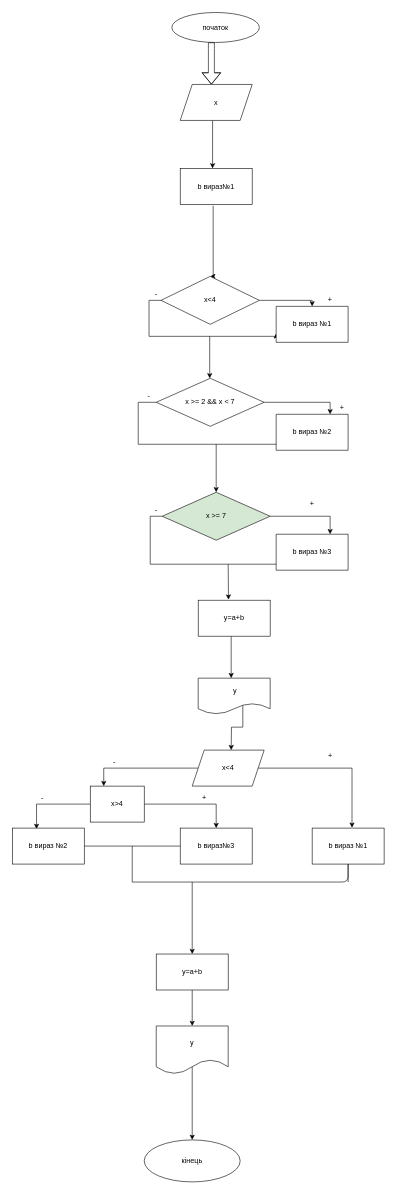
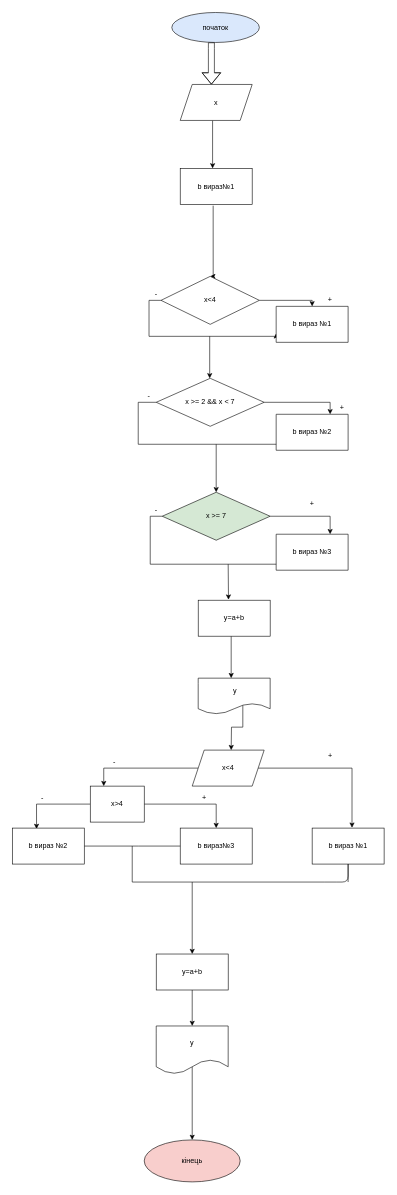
(216, 27) -> (216, 27)
(192, 1161) -> (192, 1161)
